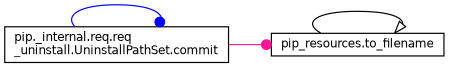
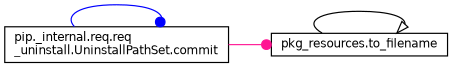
(358, 45) -> (359, 45)
